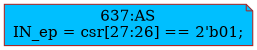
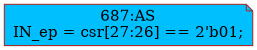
(129, 25) -> (129, 25)
